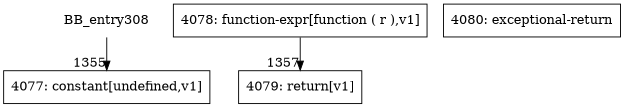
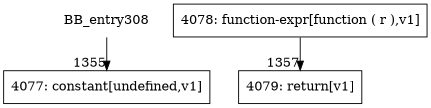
(532, 21) -> none
